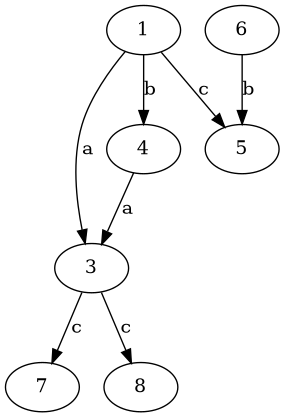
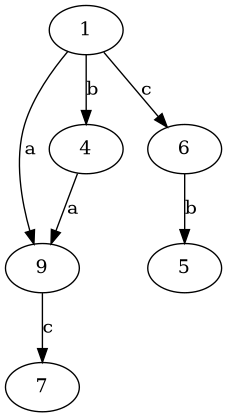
(188, 84) -> (131, 84)
(92, 268) -> (42, 268)
(141, 387) -> none
